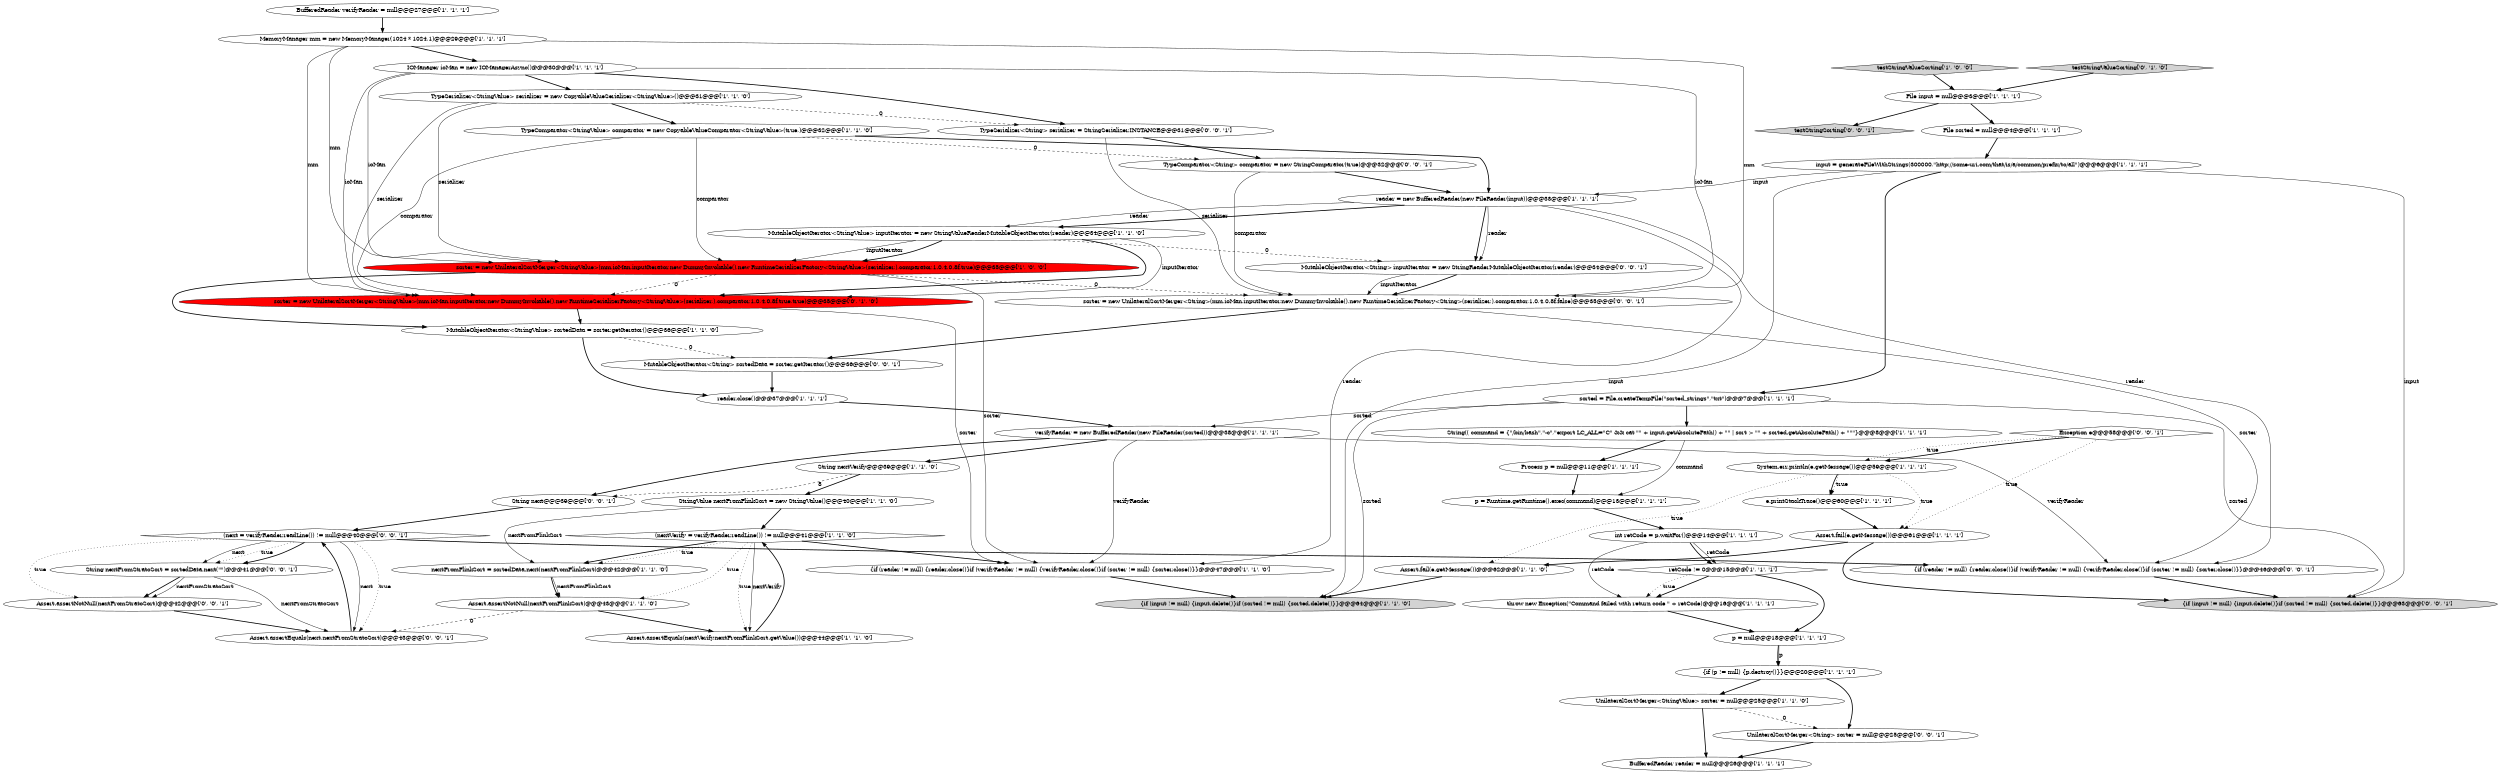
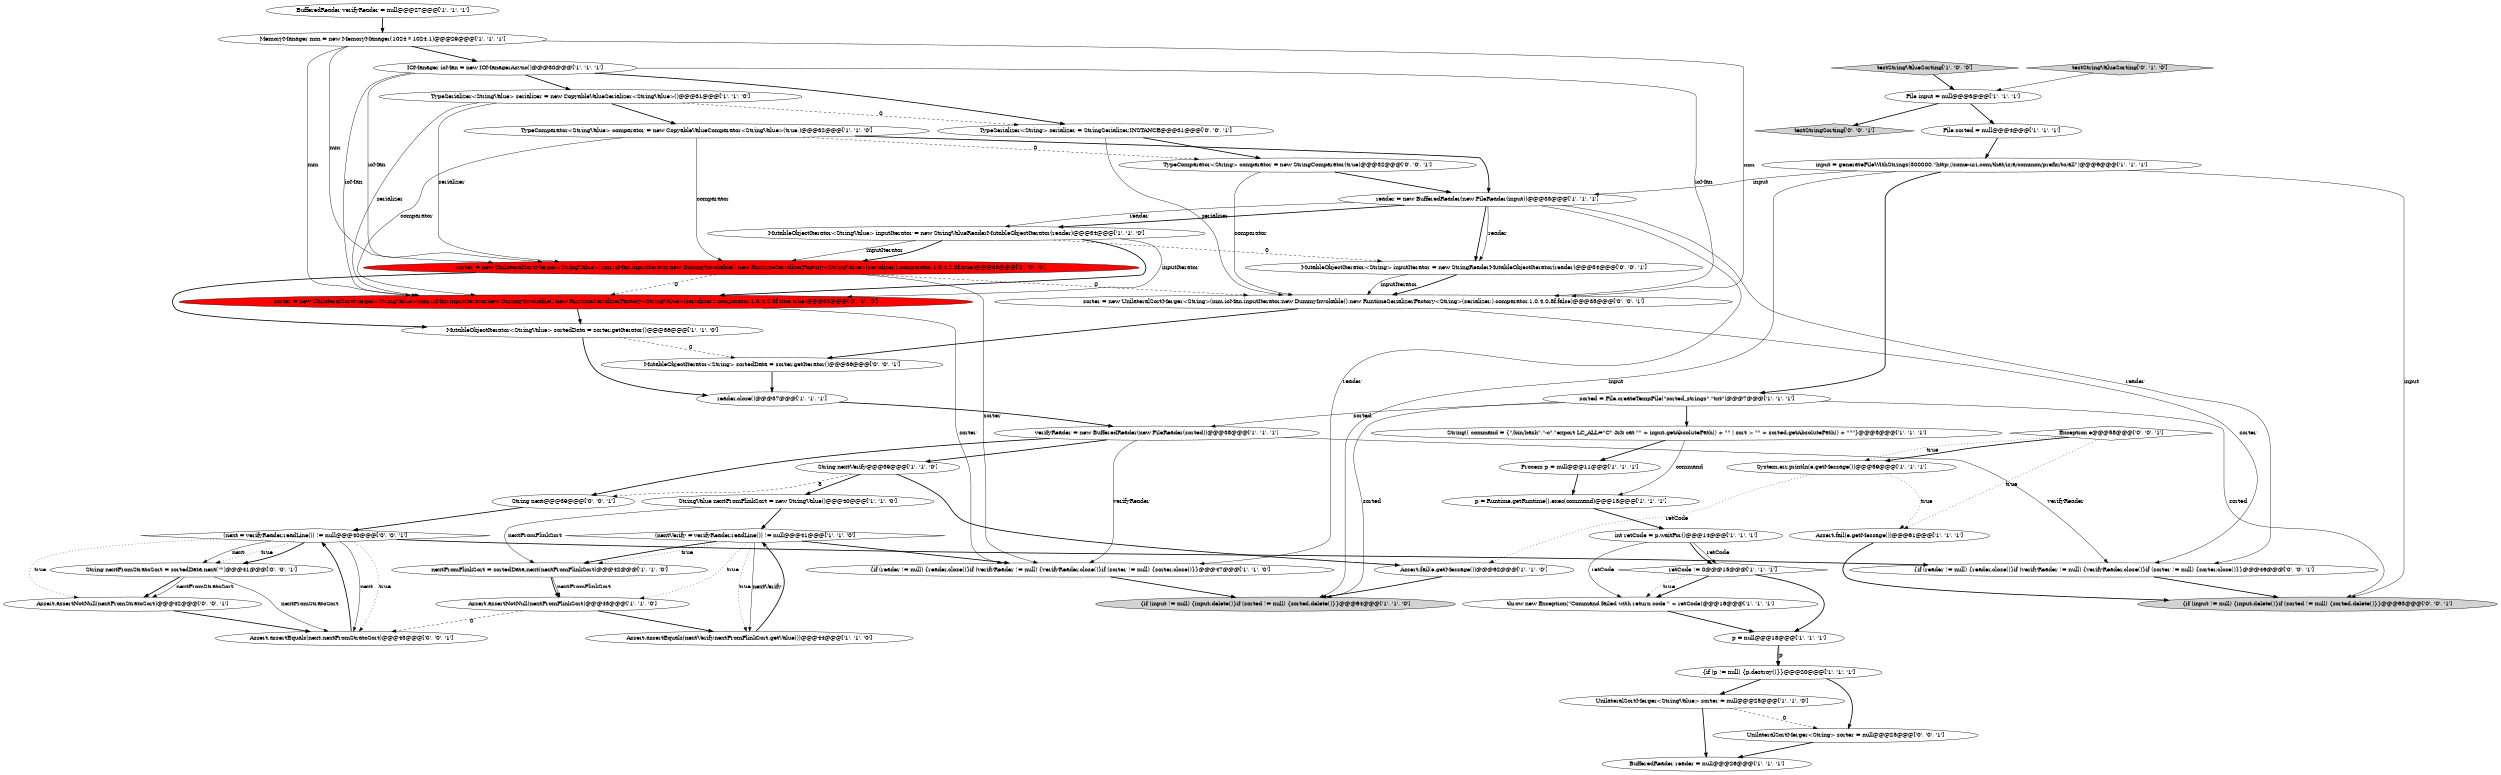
(2047, 81) -> (2047, 81)
(1829, 502) -> none
(1677, 519) -> (1677, 519)
(1699, 558) -> (1137, 546)
